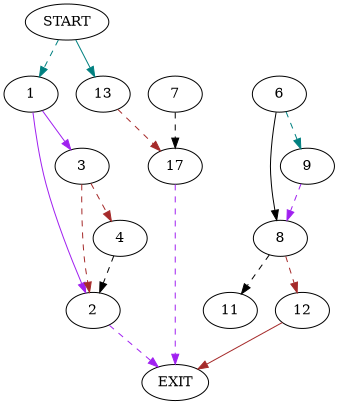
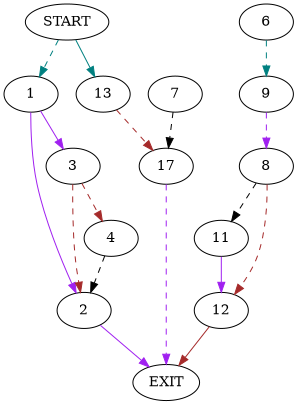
(271, 161) -> none
none -> (221, 269)
(130, 343) -> (121, 343)
